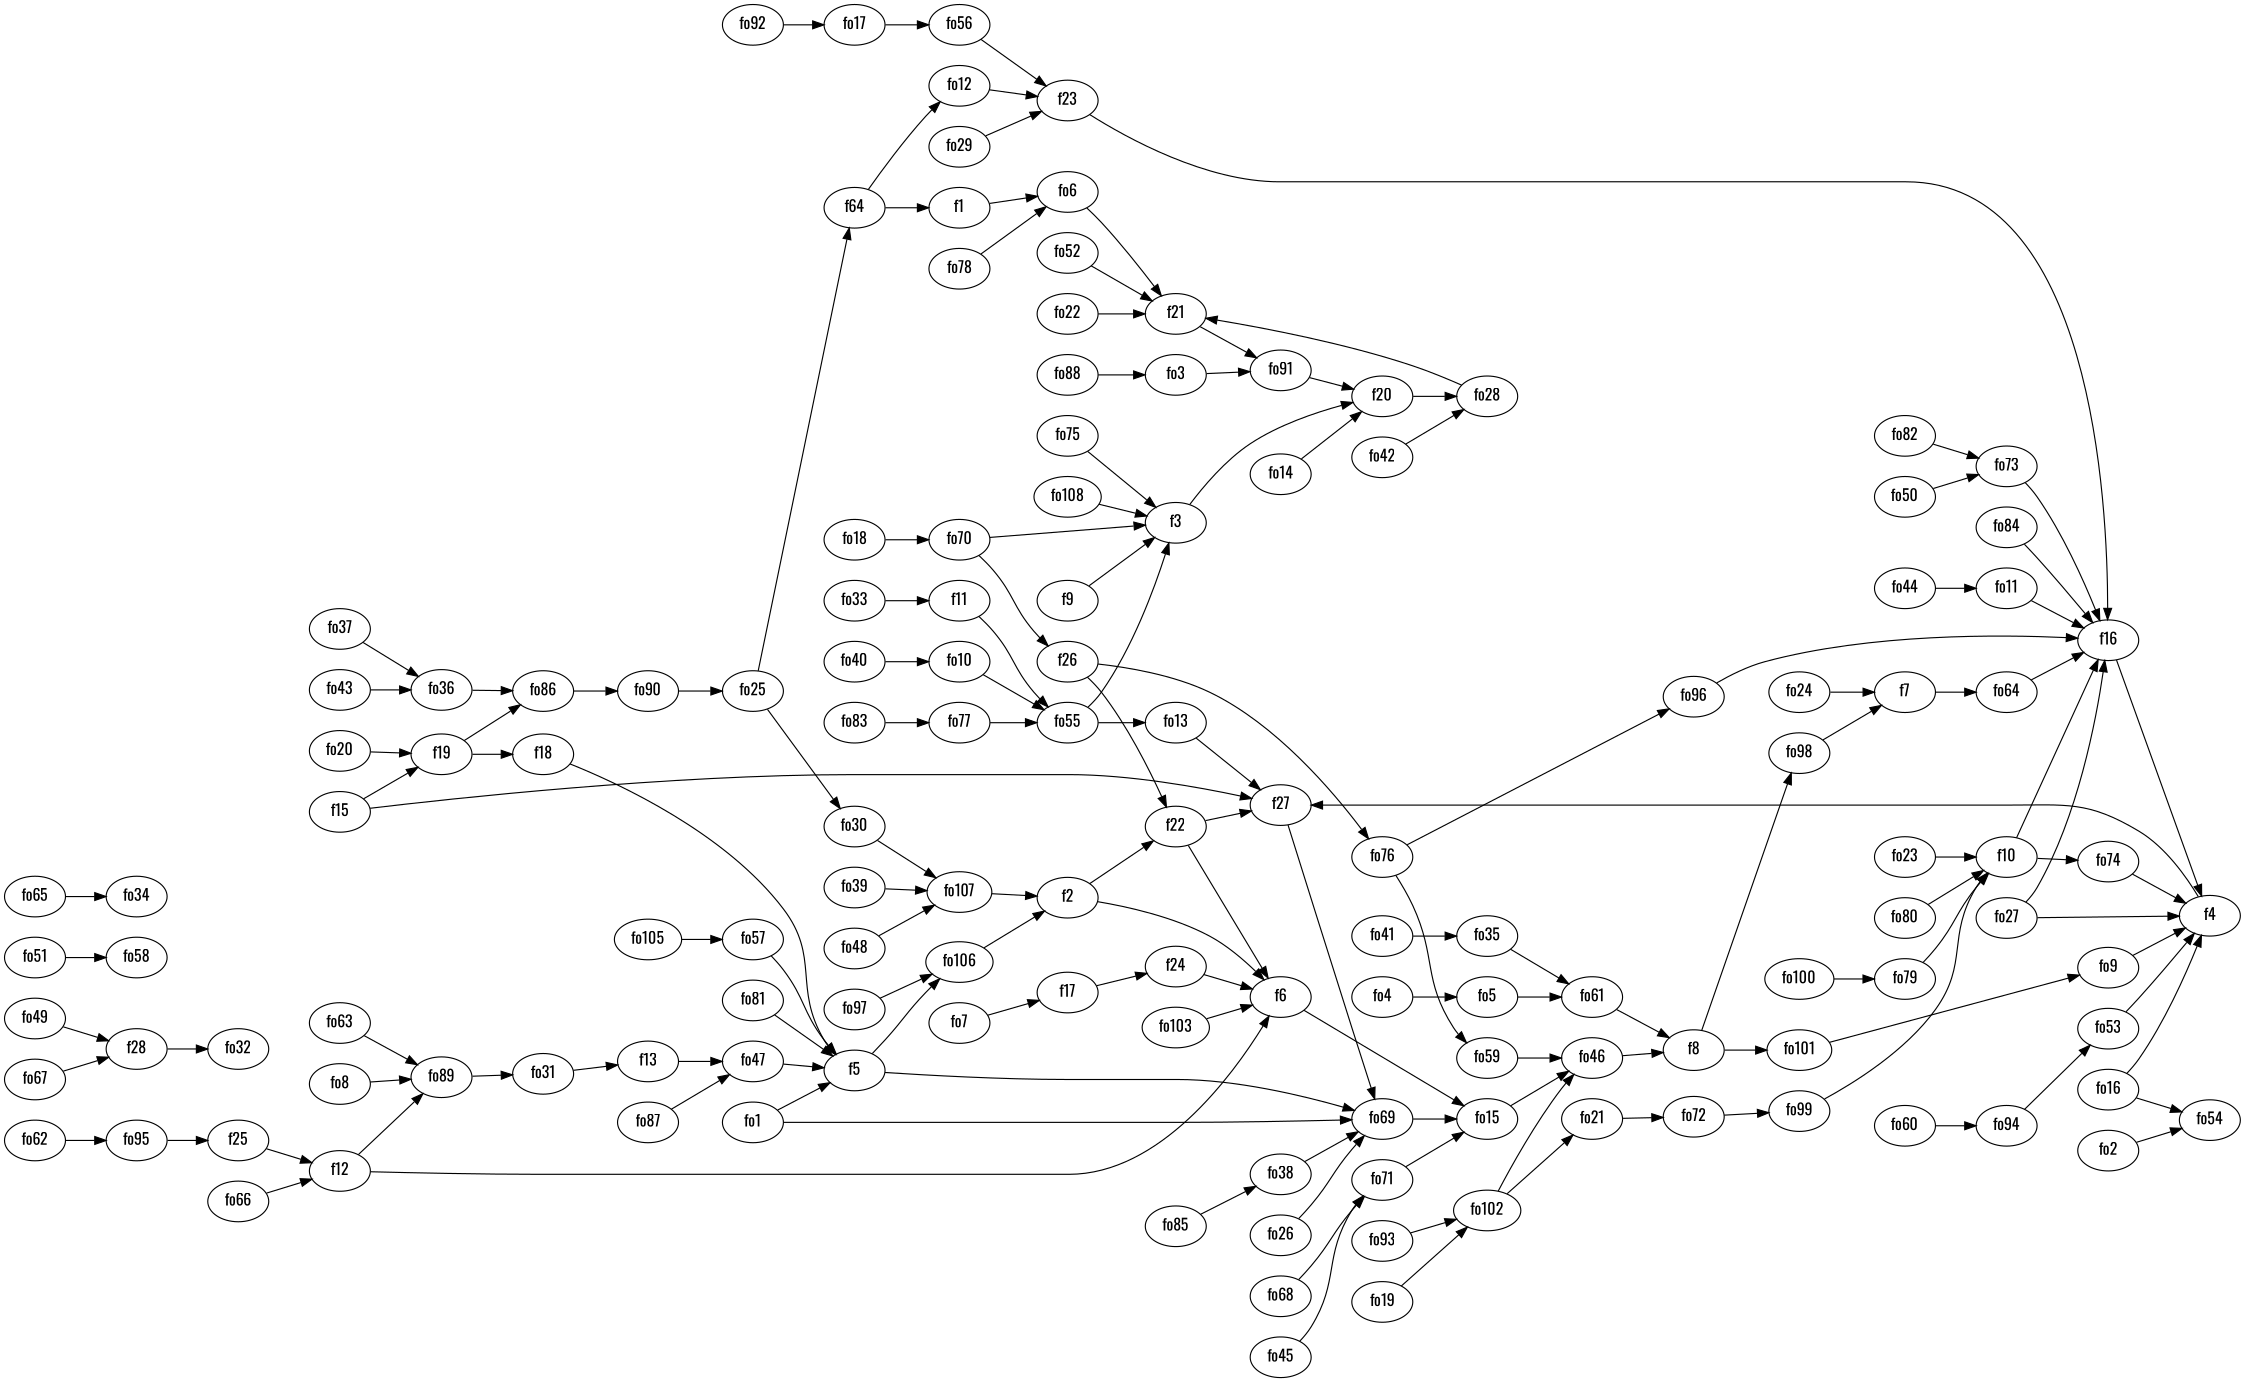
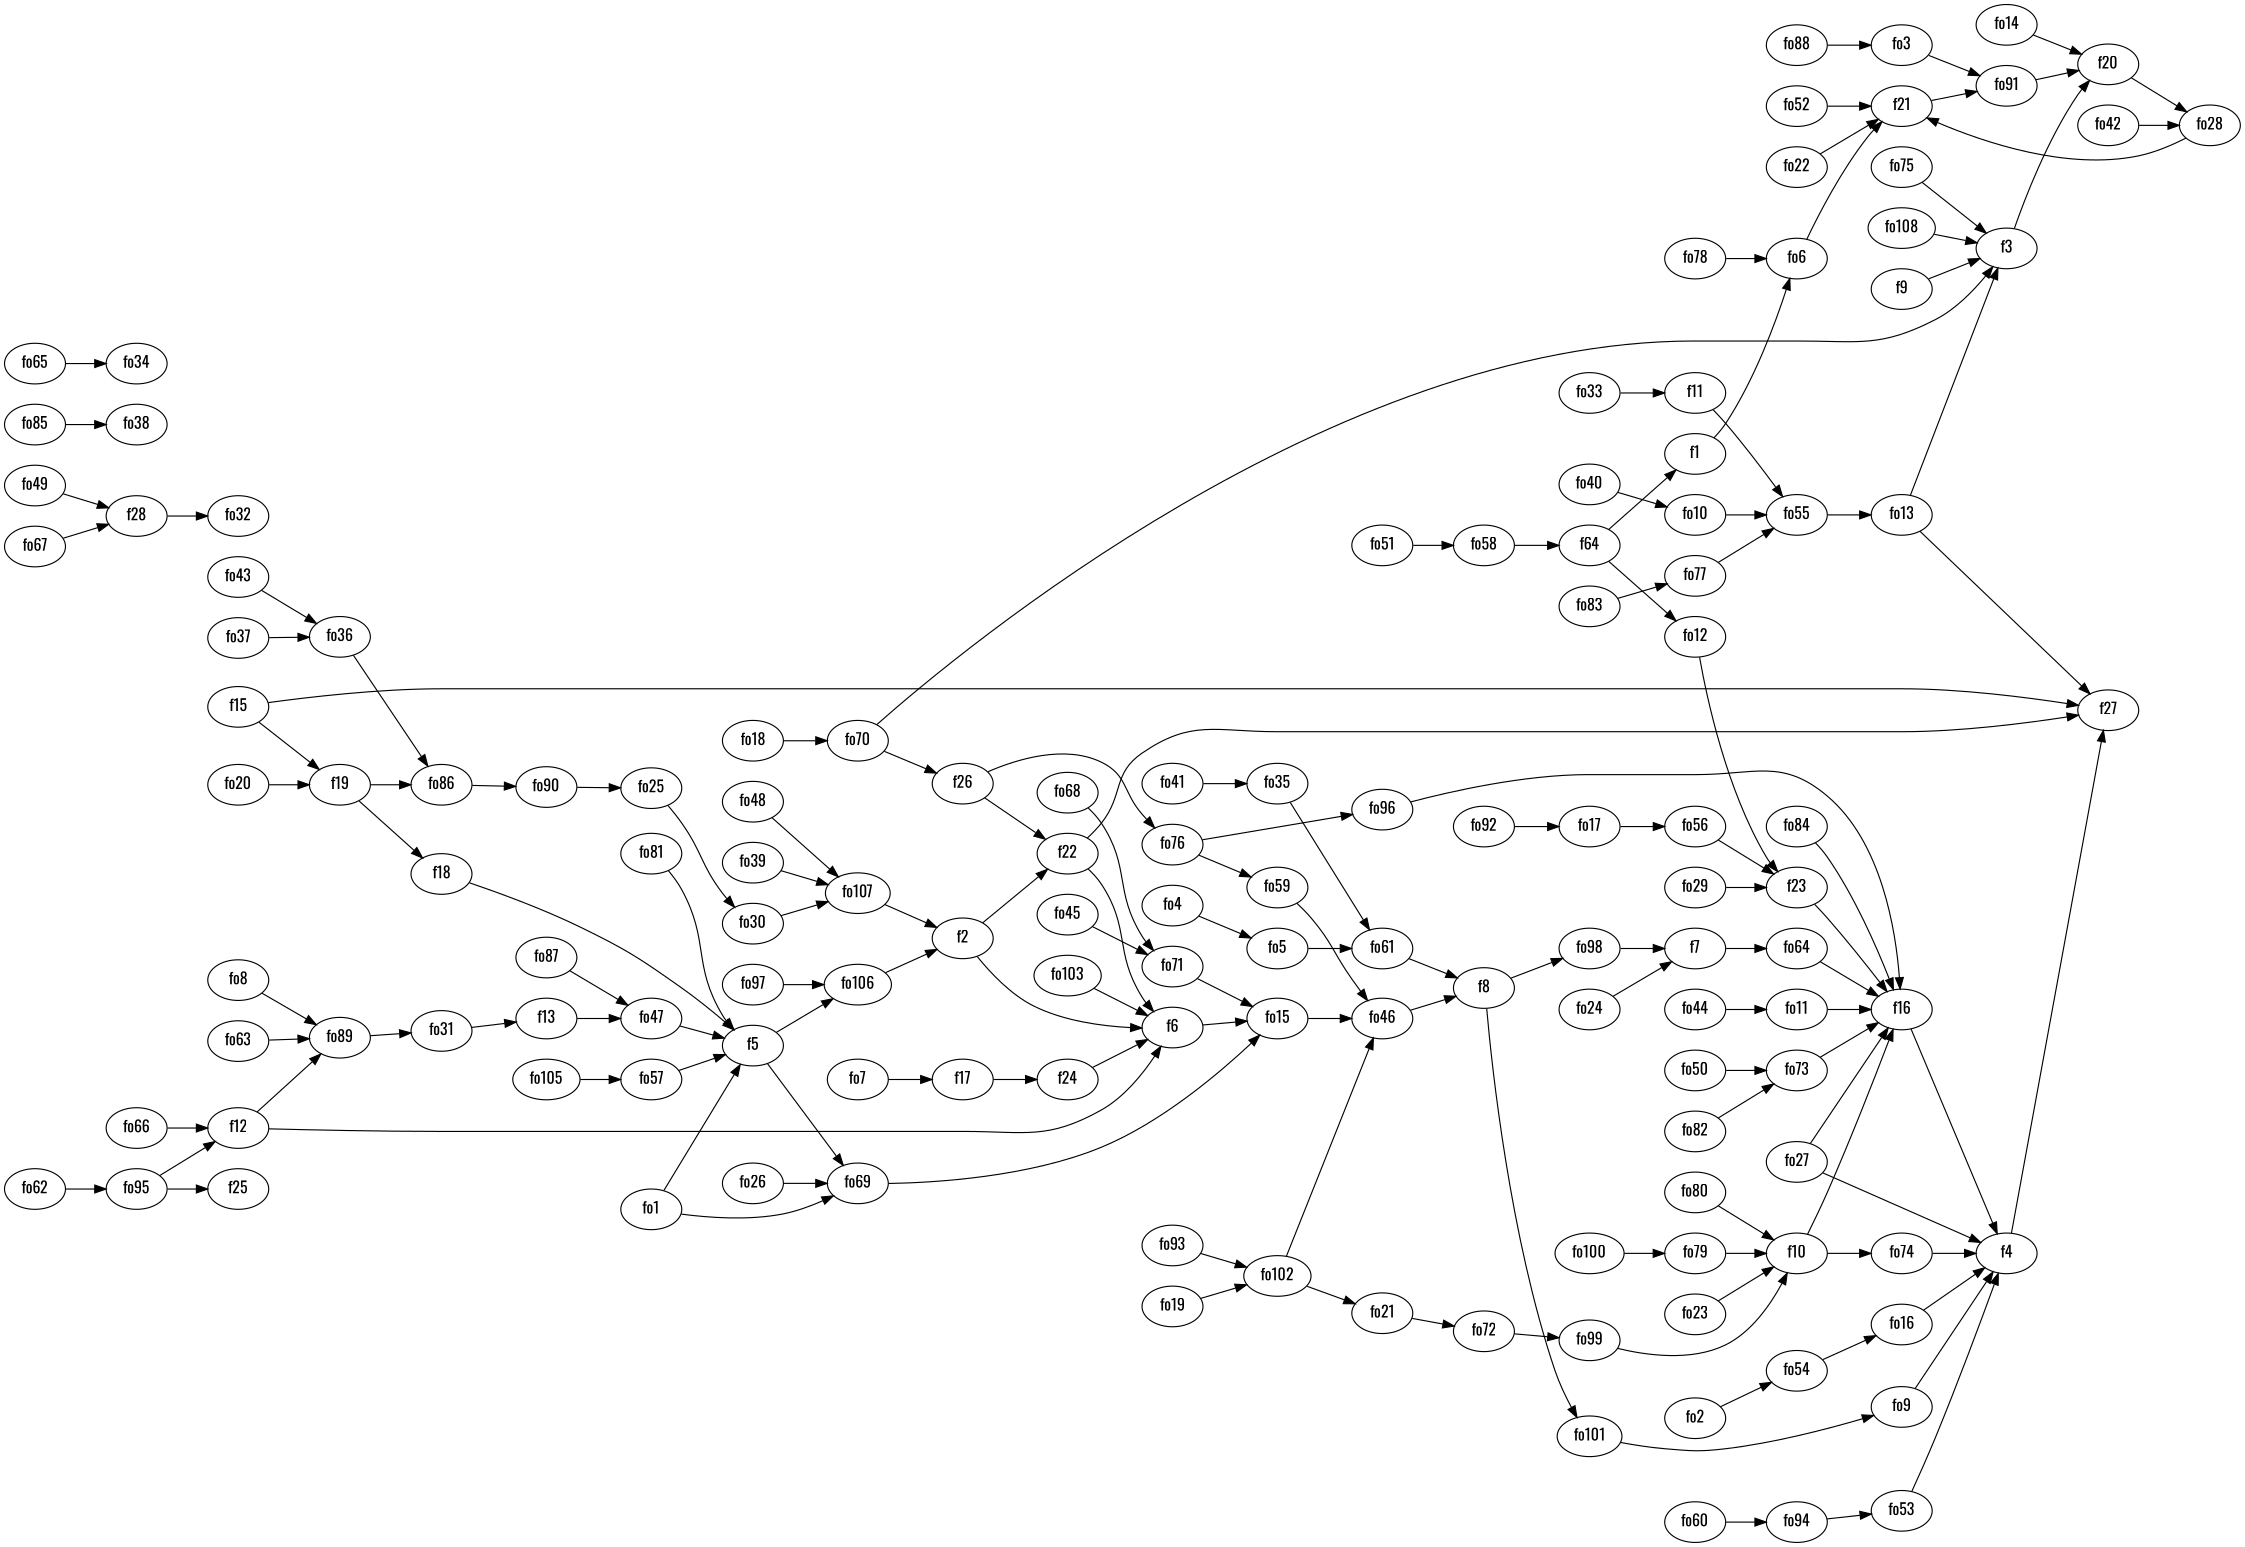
(803, 455) -> (1531, 545)
(1134, 635) -> (1952, 387)
(1329, 957) -> none
(2154, 1103) -> (1844, 1350)
(1327, 1149) -> none
(284, 1154) -> (183, 1162)
